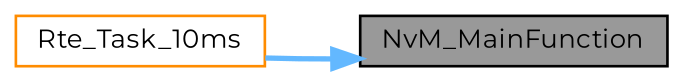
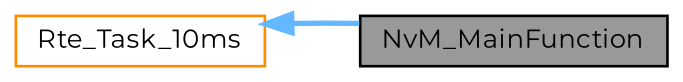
(299, 59) -> (326, 23)
